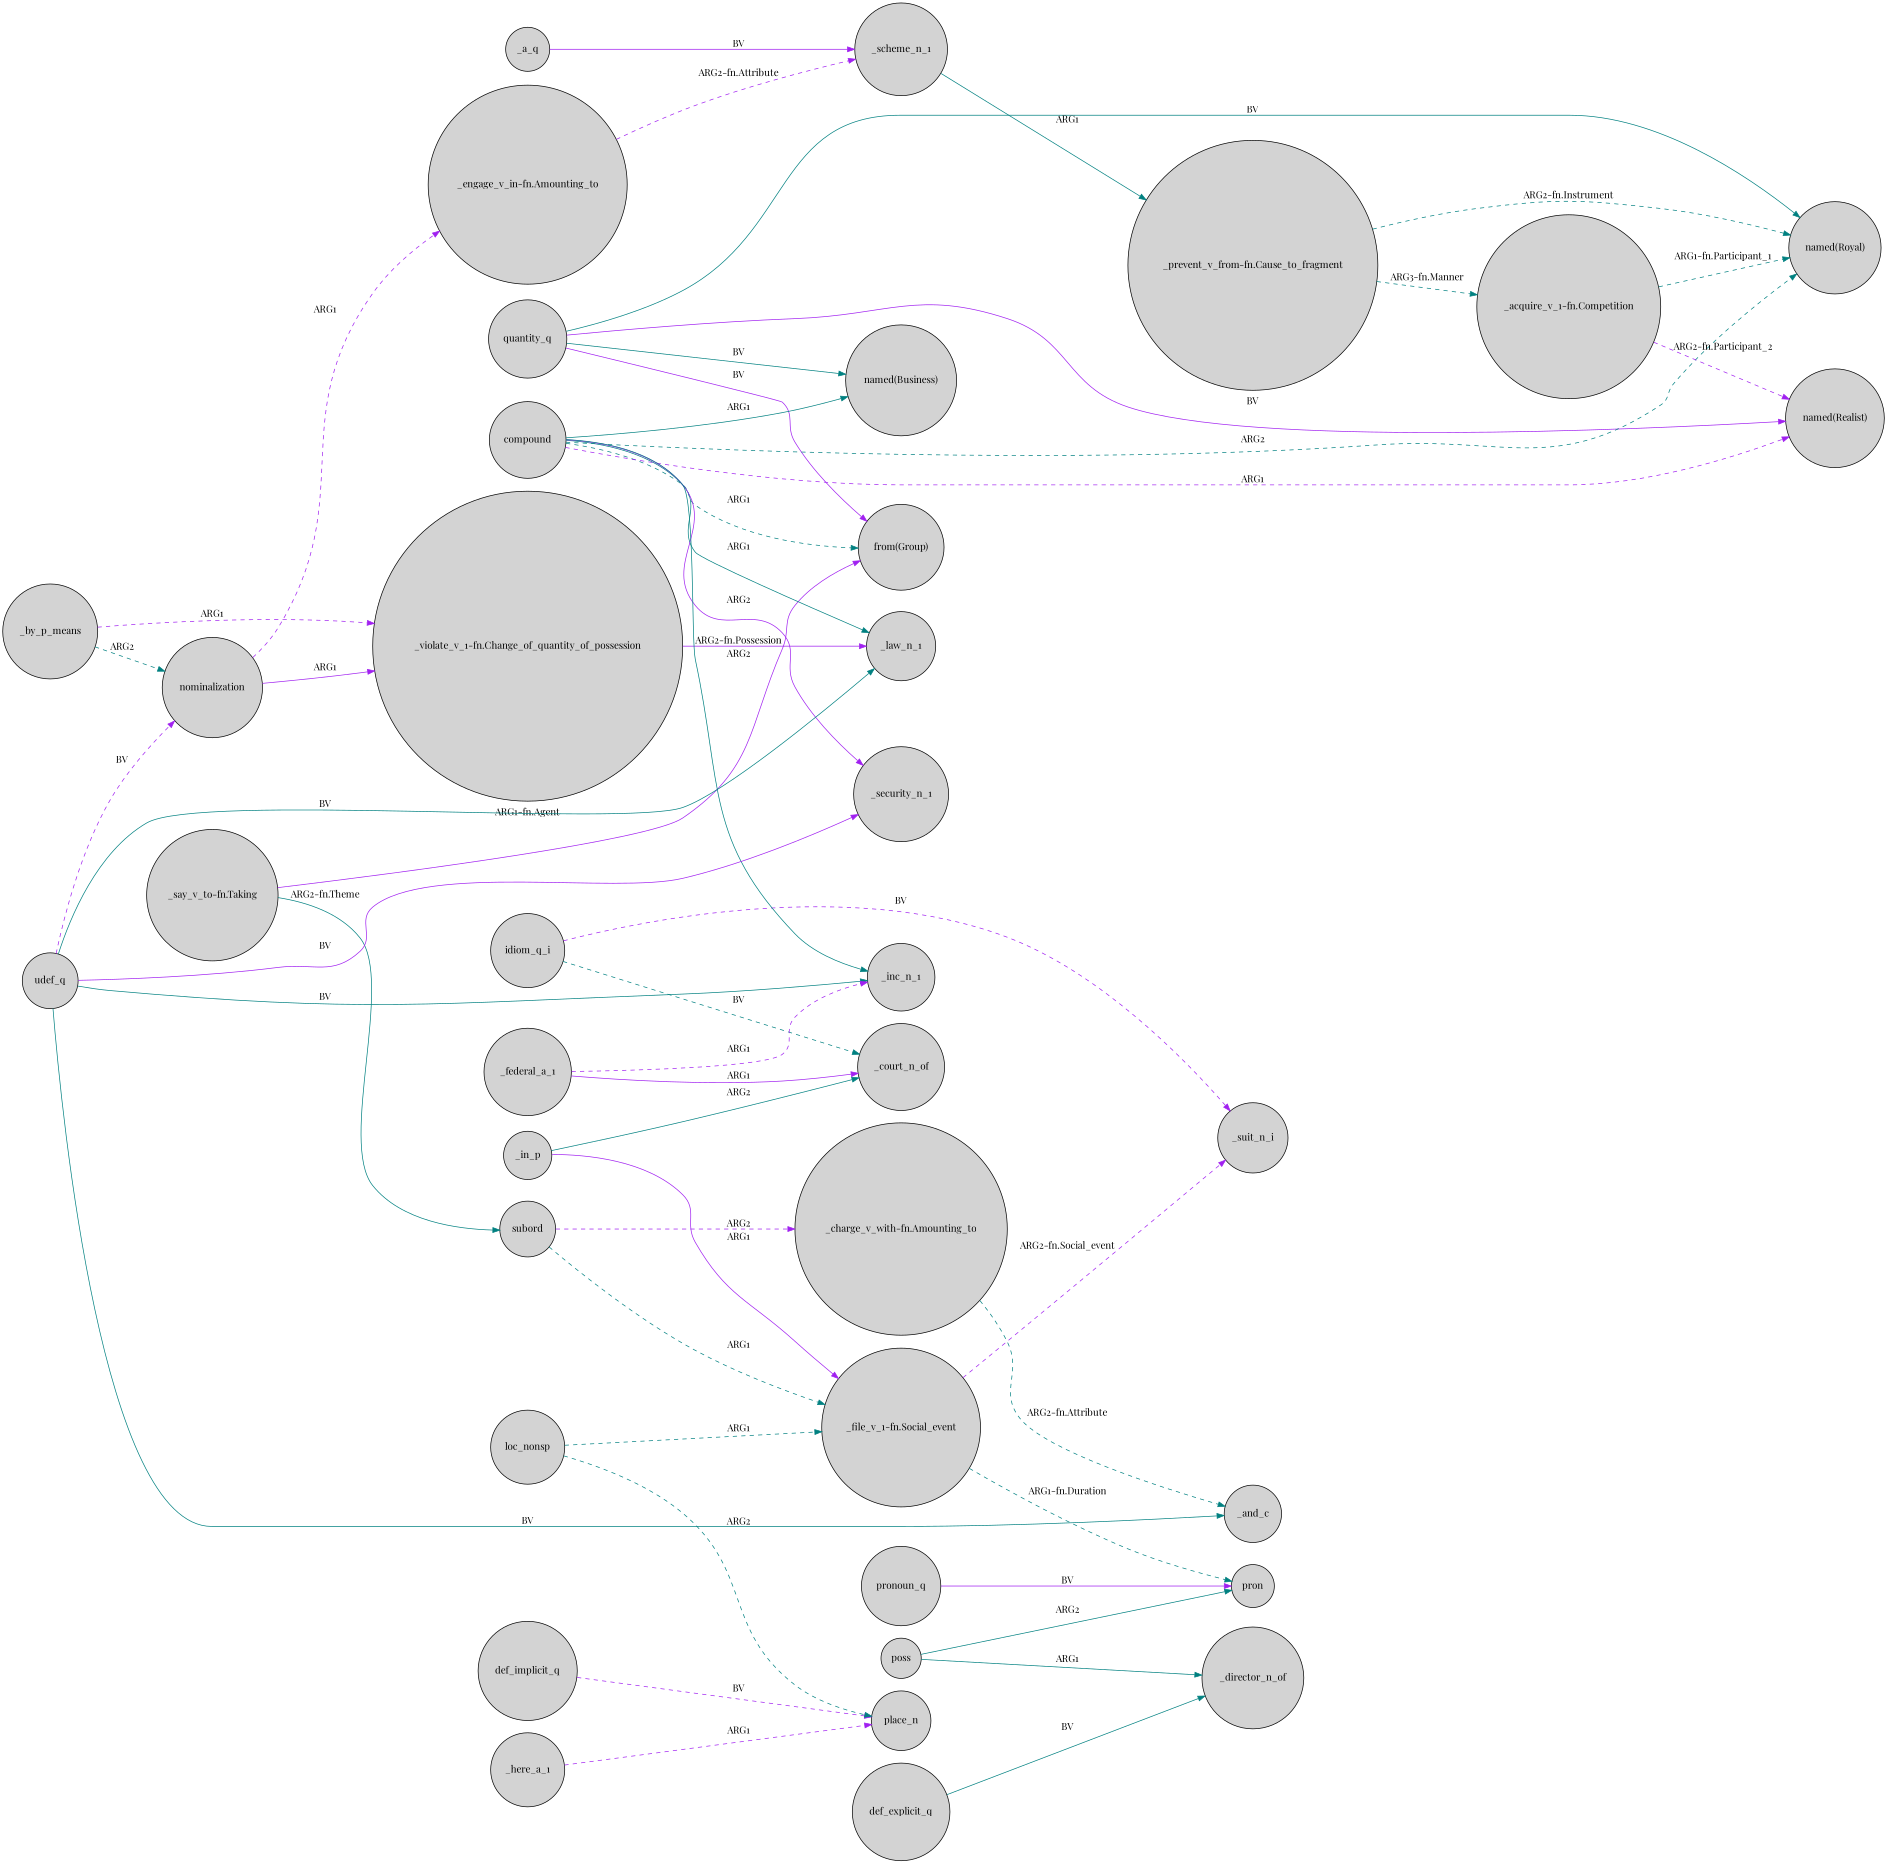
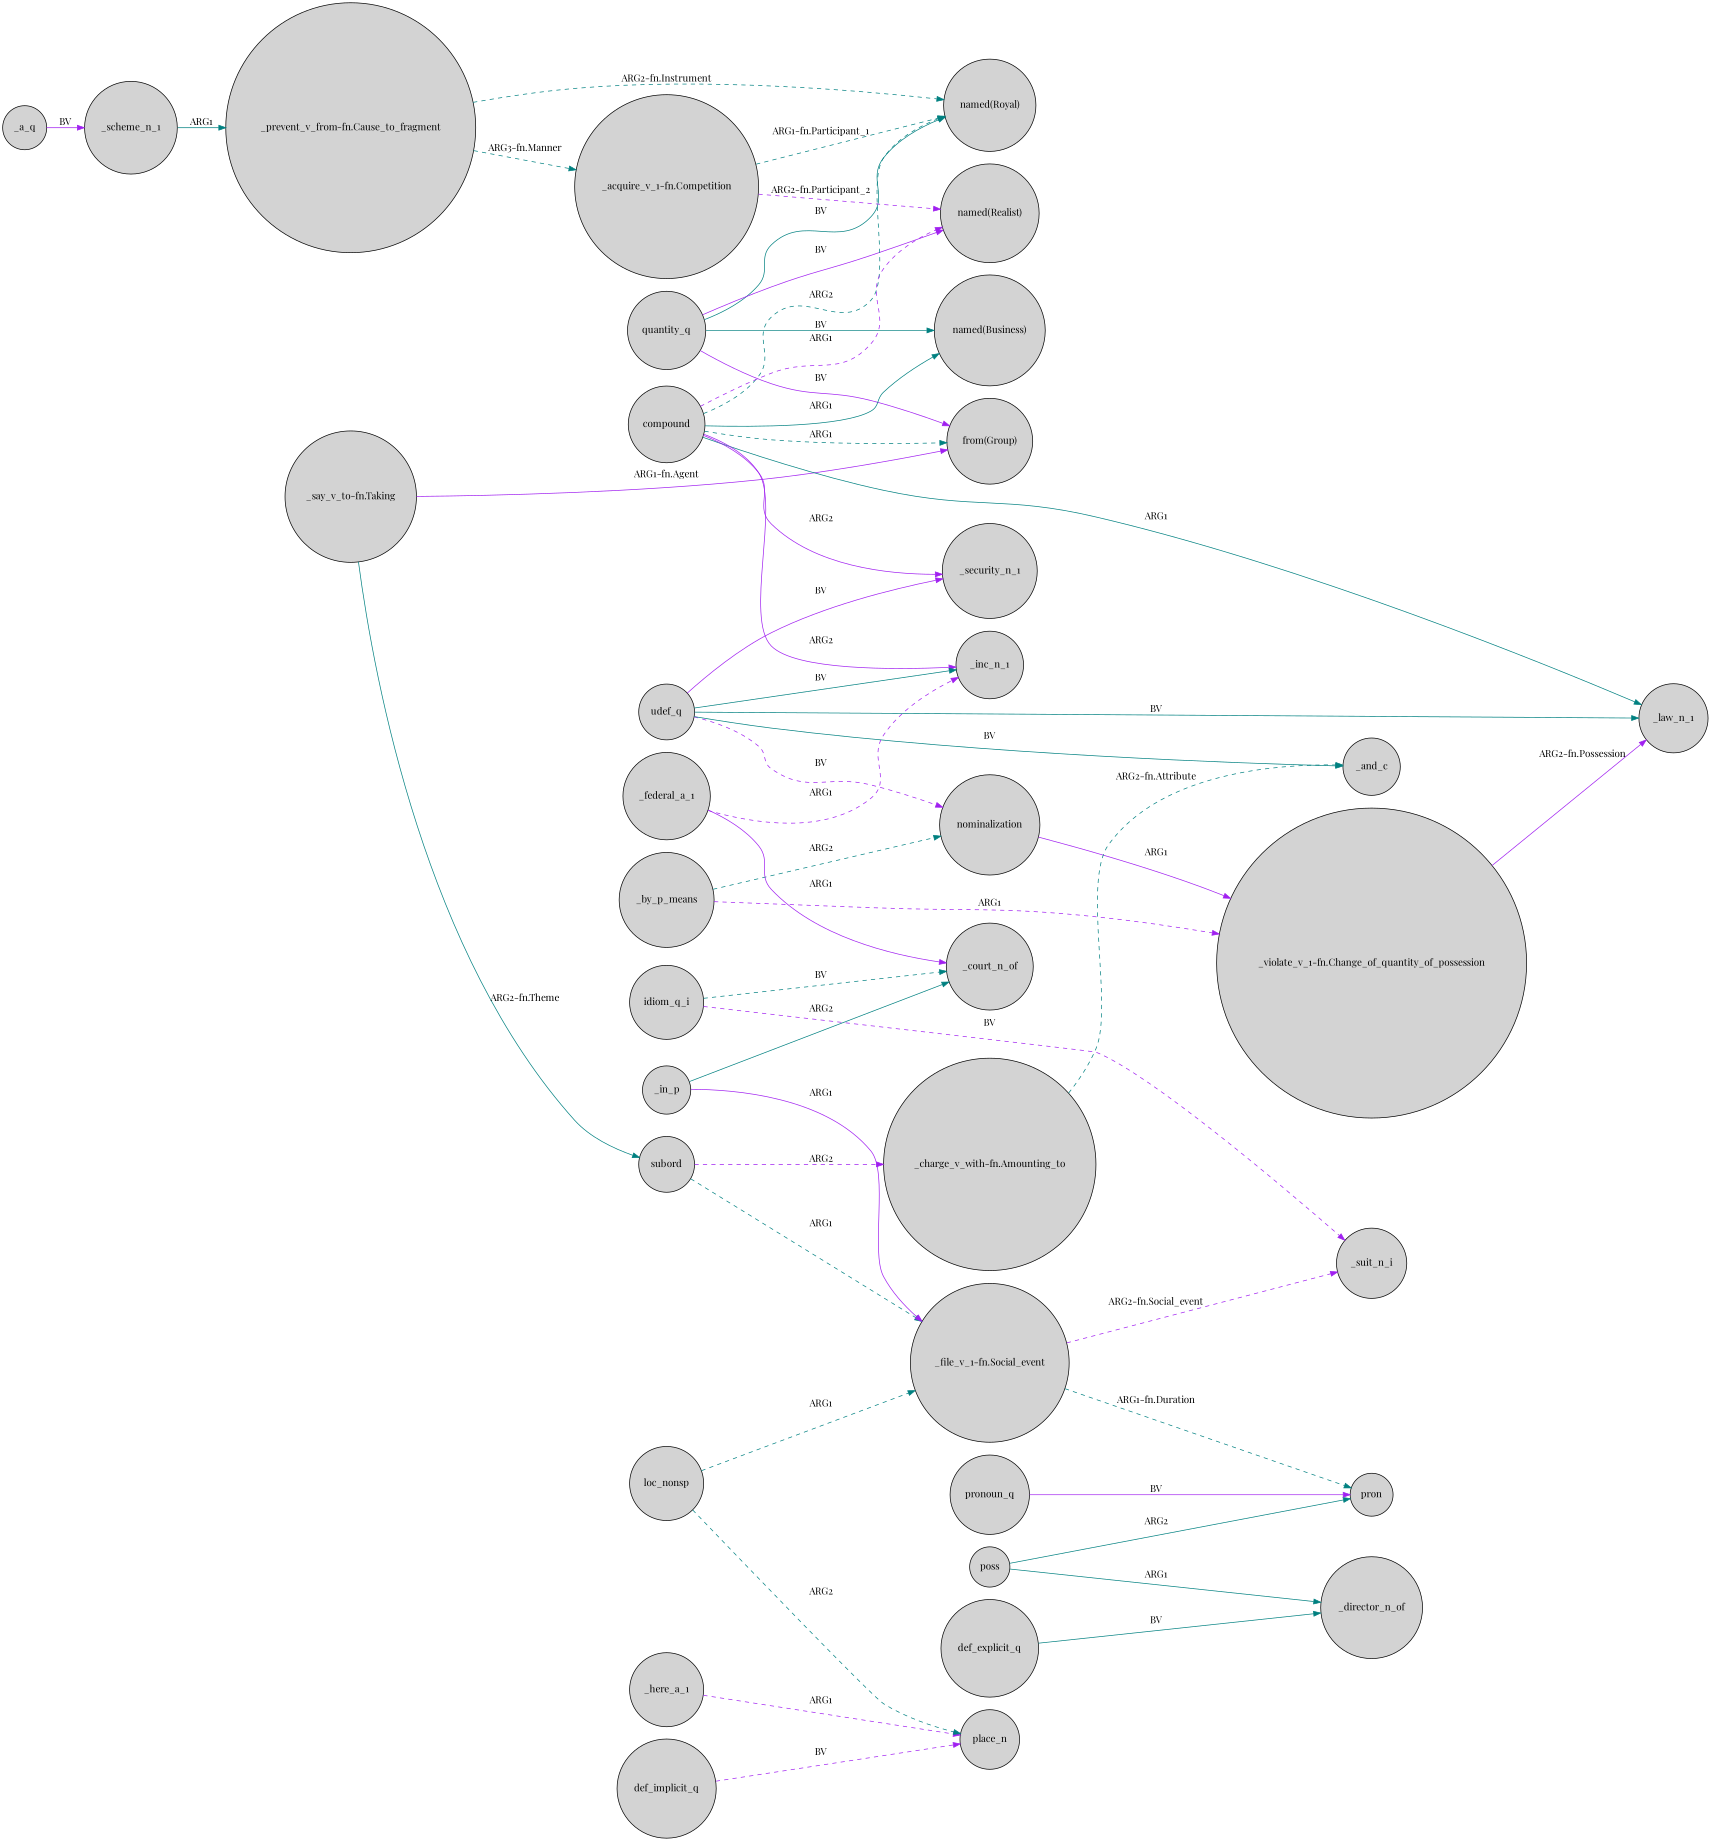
(528, 185) -> none
(702, 694) -> (762, 616)
